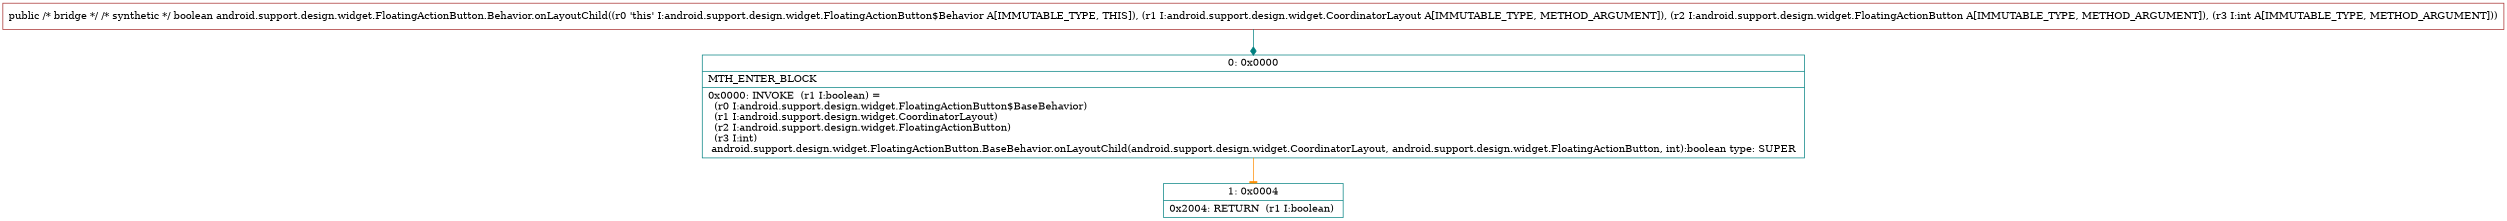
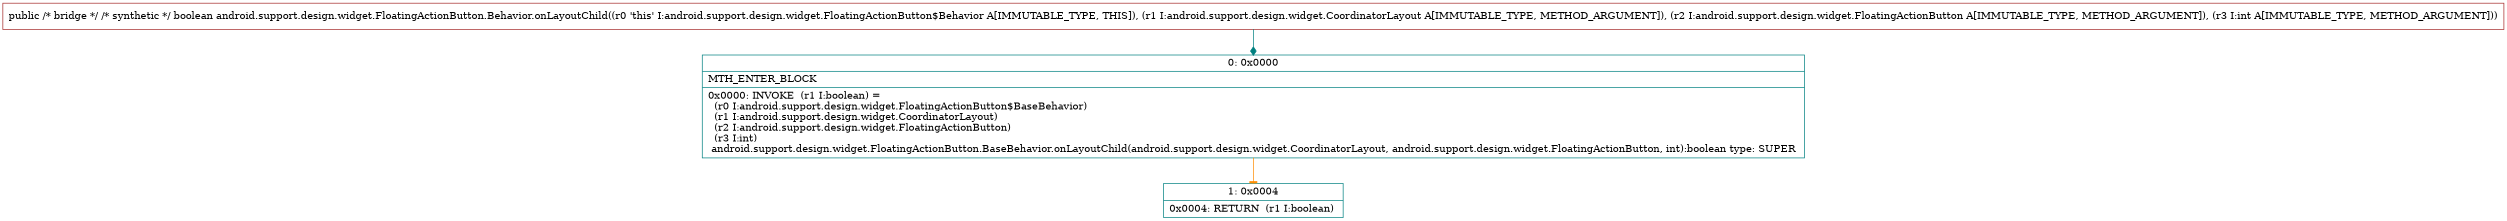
(1253, 209) -> (1253, 209)
